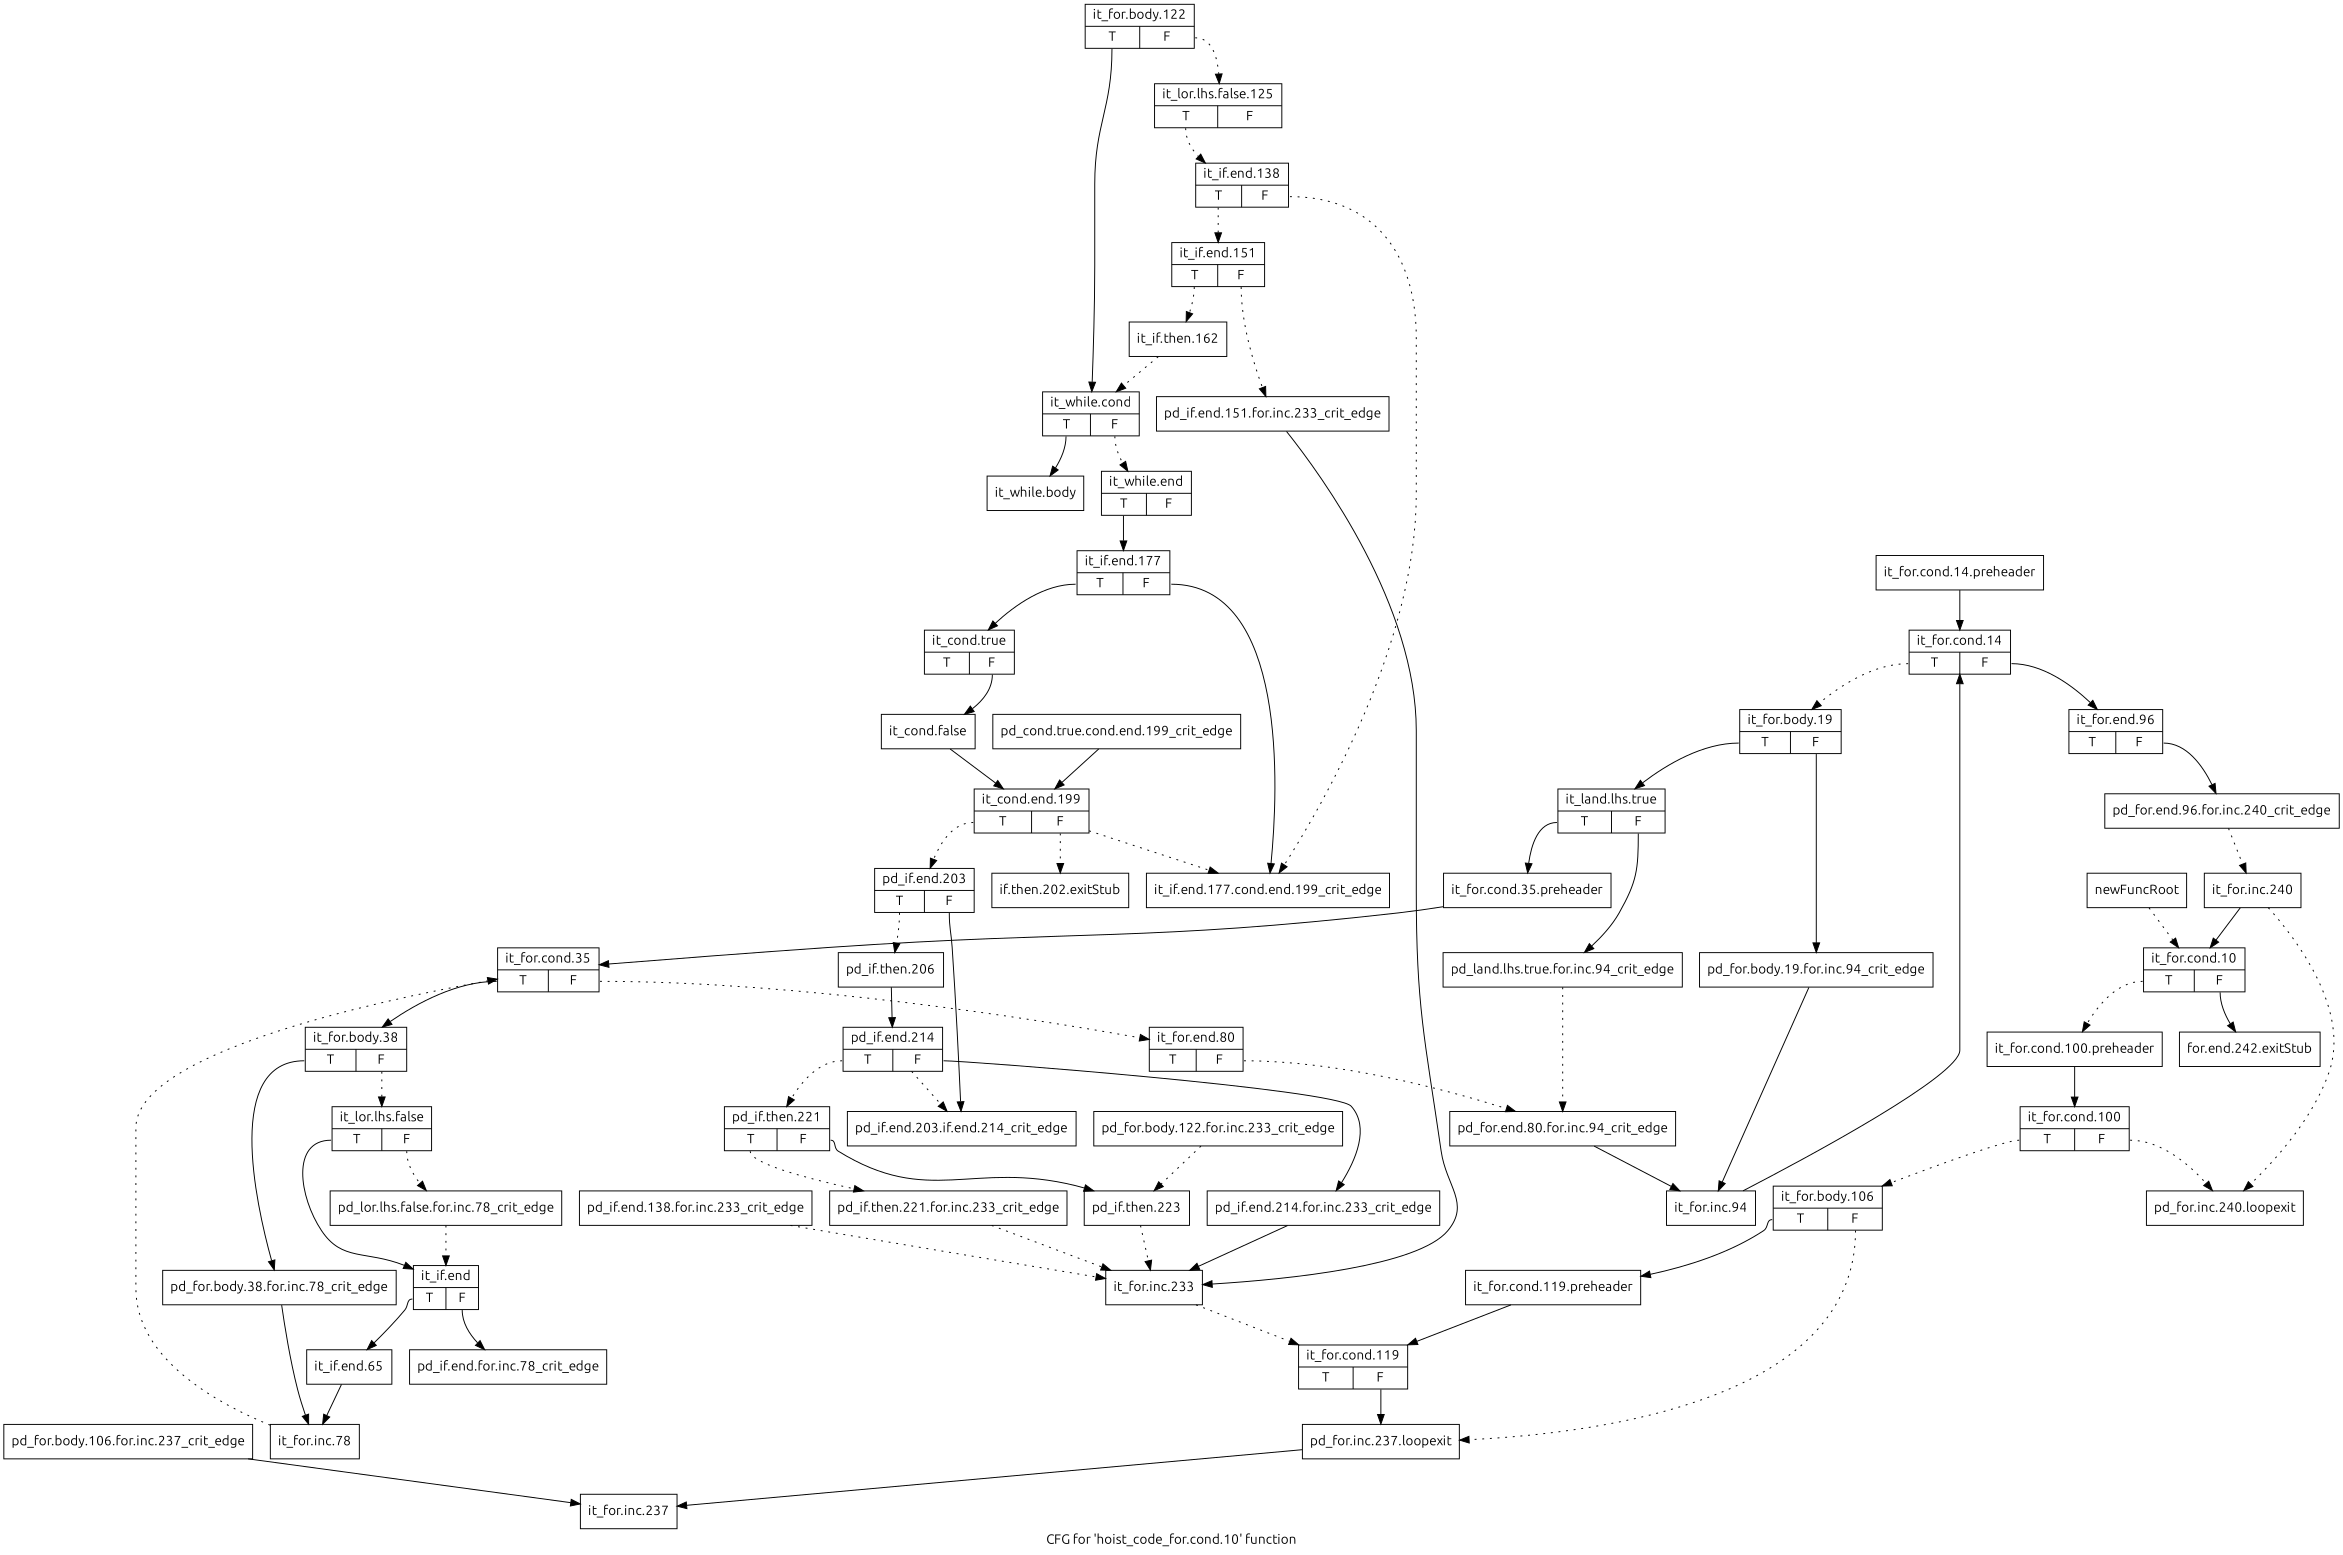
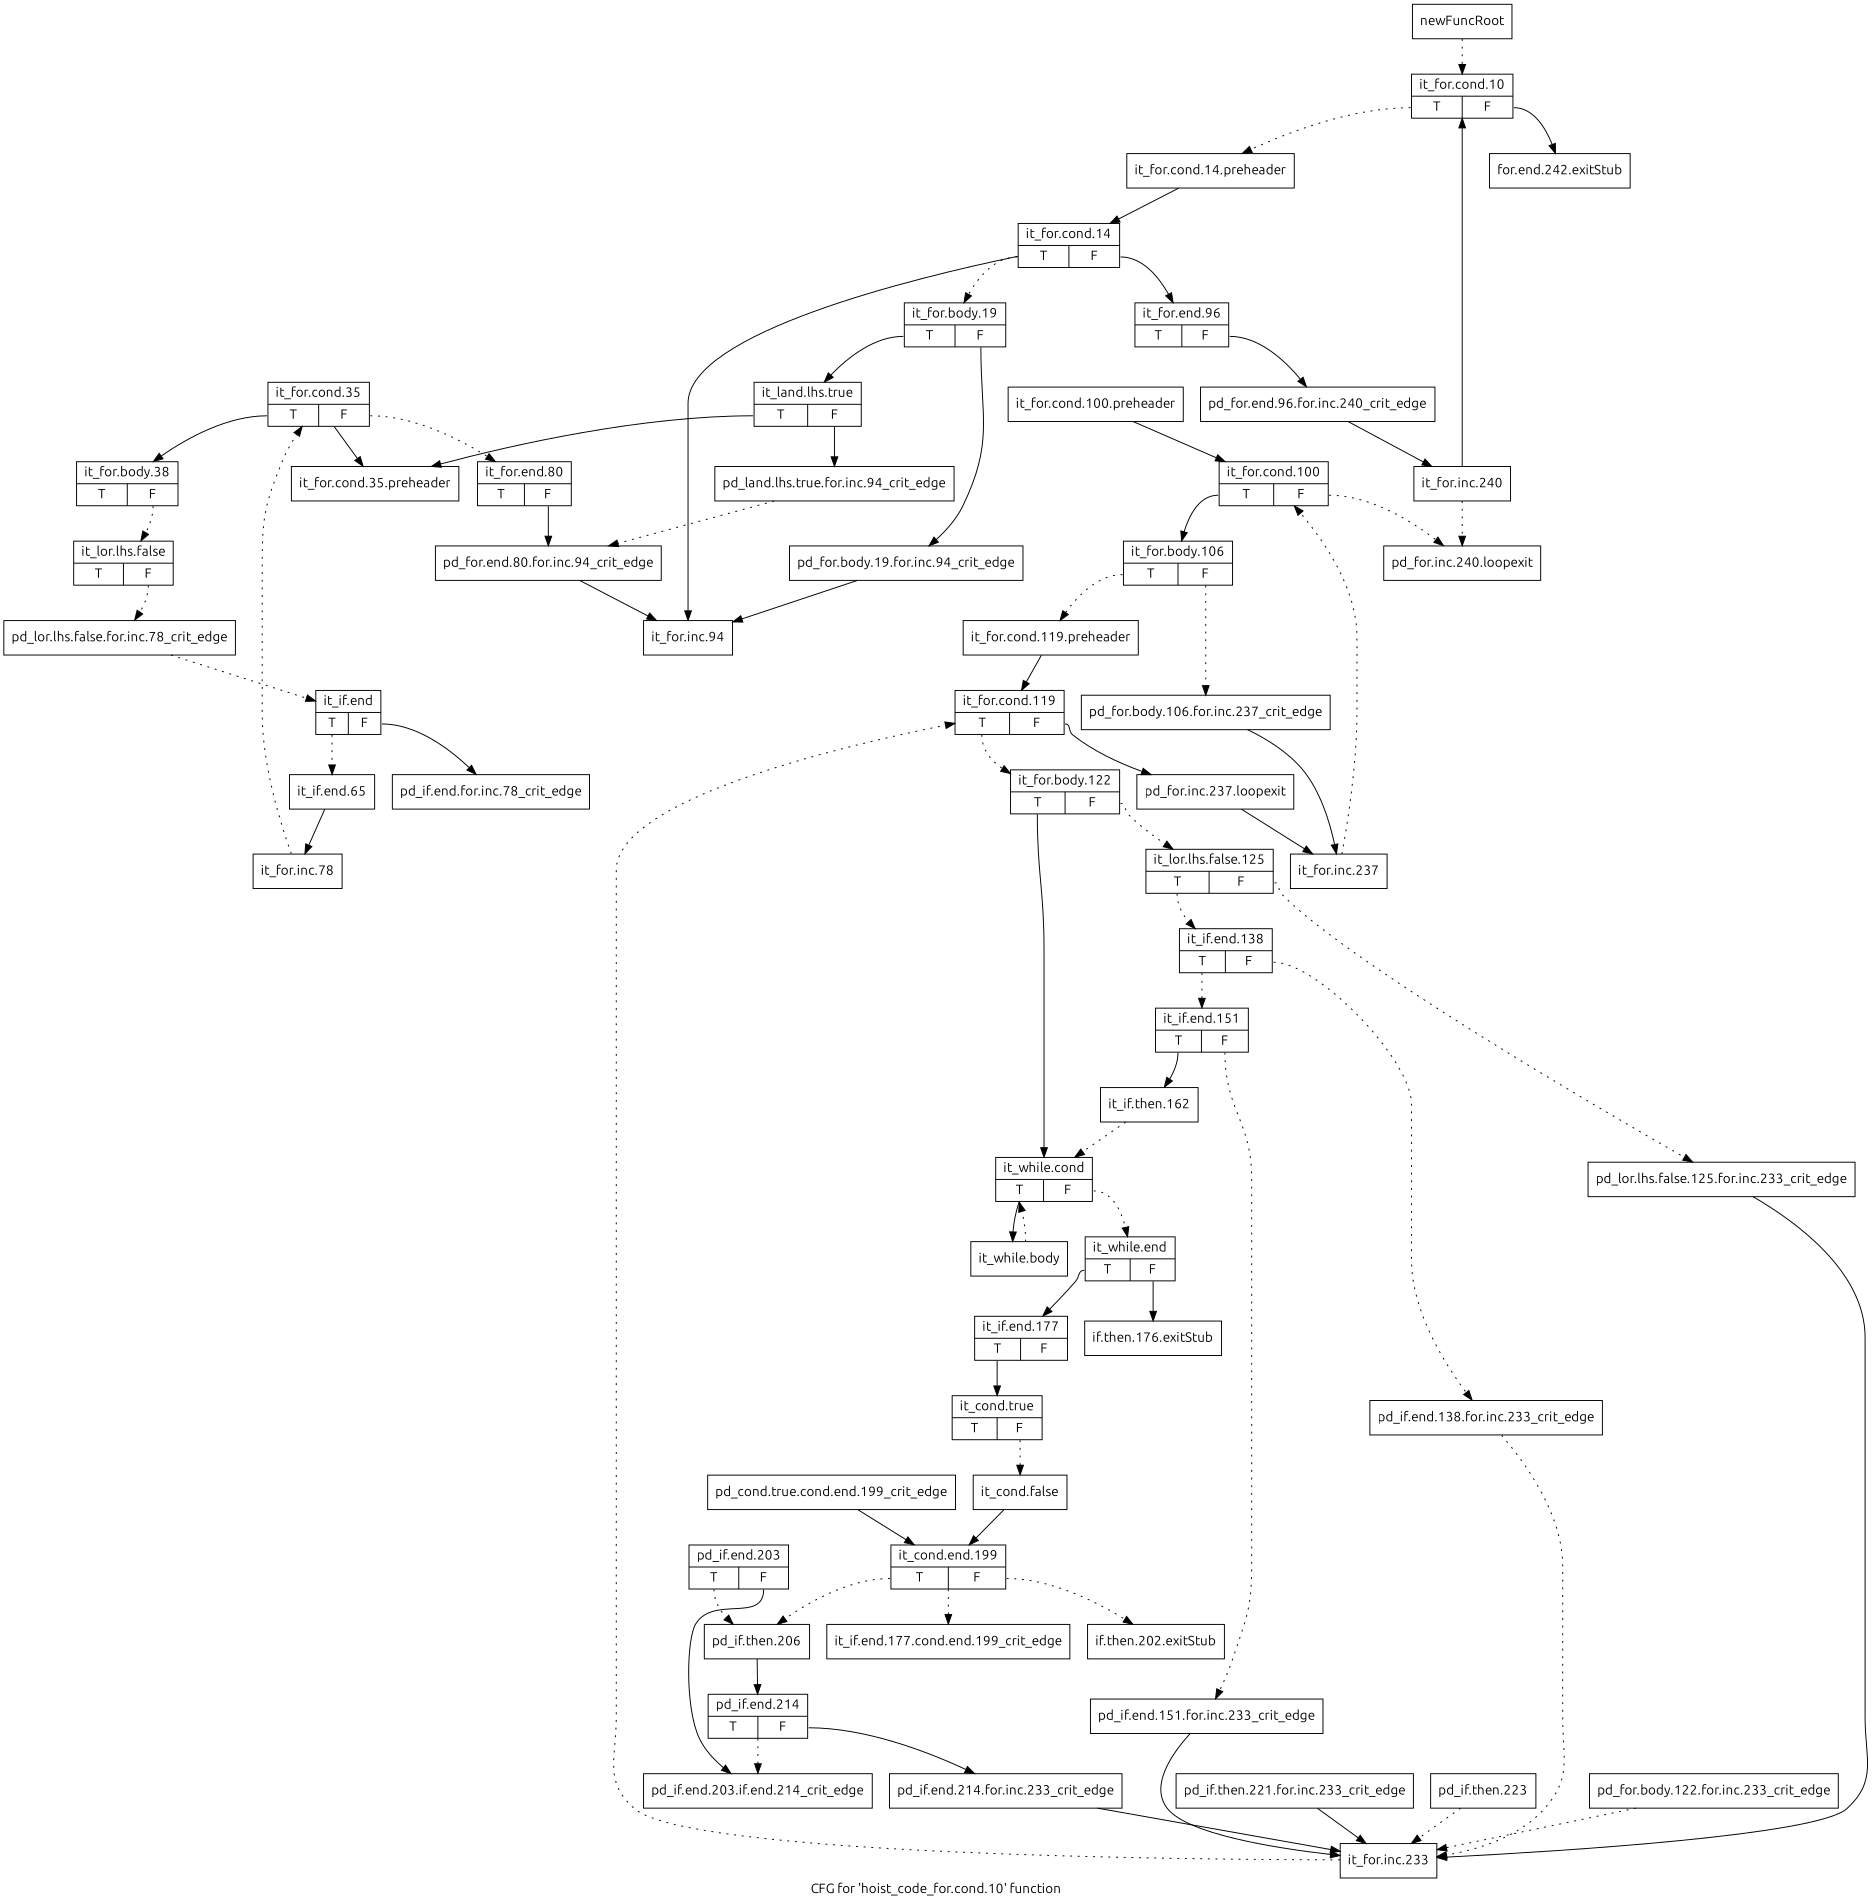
(1193, 300) -> (1176, 1066)
(1415, 508) -> (1411, 1151)
none -> (1357, 677)
(986, 694) -> (1020, 1453)
(1268, 699) -> none
none -> (988, 754)
(948, 835) -> (835, 1591)
(2236, 846) -> (1386, 442)
(1026, 937) -> (346, 442)
(2110, 995) -> (1329, 121)
(1960, 998) -> (742, 344)
(1377, 1075) -> (548, 521)
(777, 1129) -> none
(1955, 1159) -> (1196, 508)
(1181, 1165) -> (1541, 1828)
none -> (1722, 1179)
(317, 1223) -> none
none -> (1025, 1226)
(1047, 1246) -> (1338, 1823)
(1716, 1255) -> (1090, 587)
(279, 1288) -> none
(395, 1322) -> (332, 750)
none -> (1153, 1338)
(1705, 1398) -> (1206, 636)
